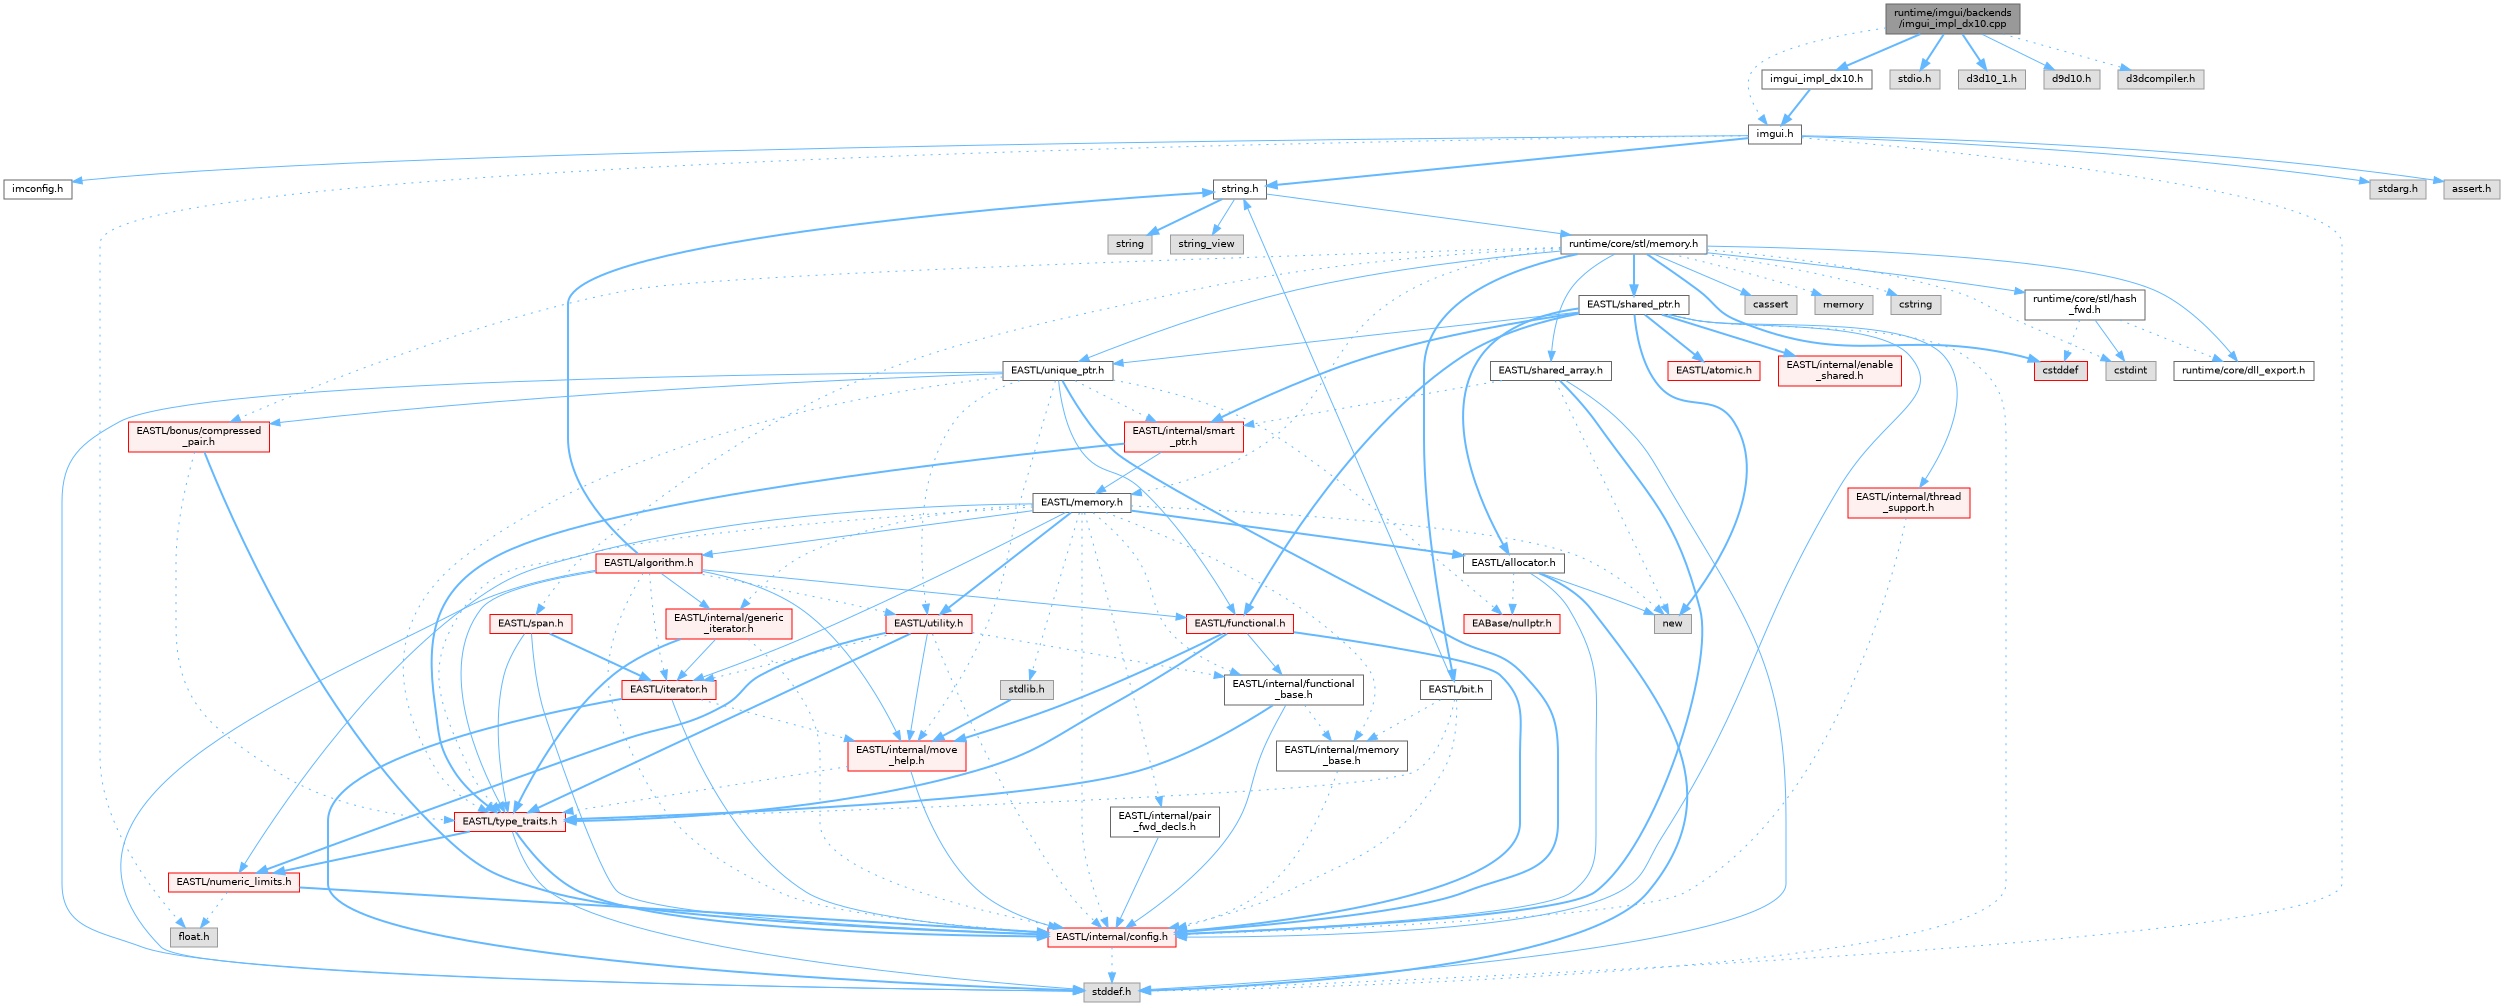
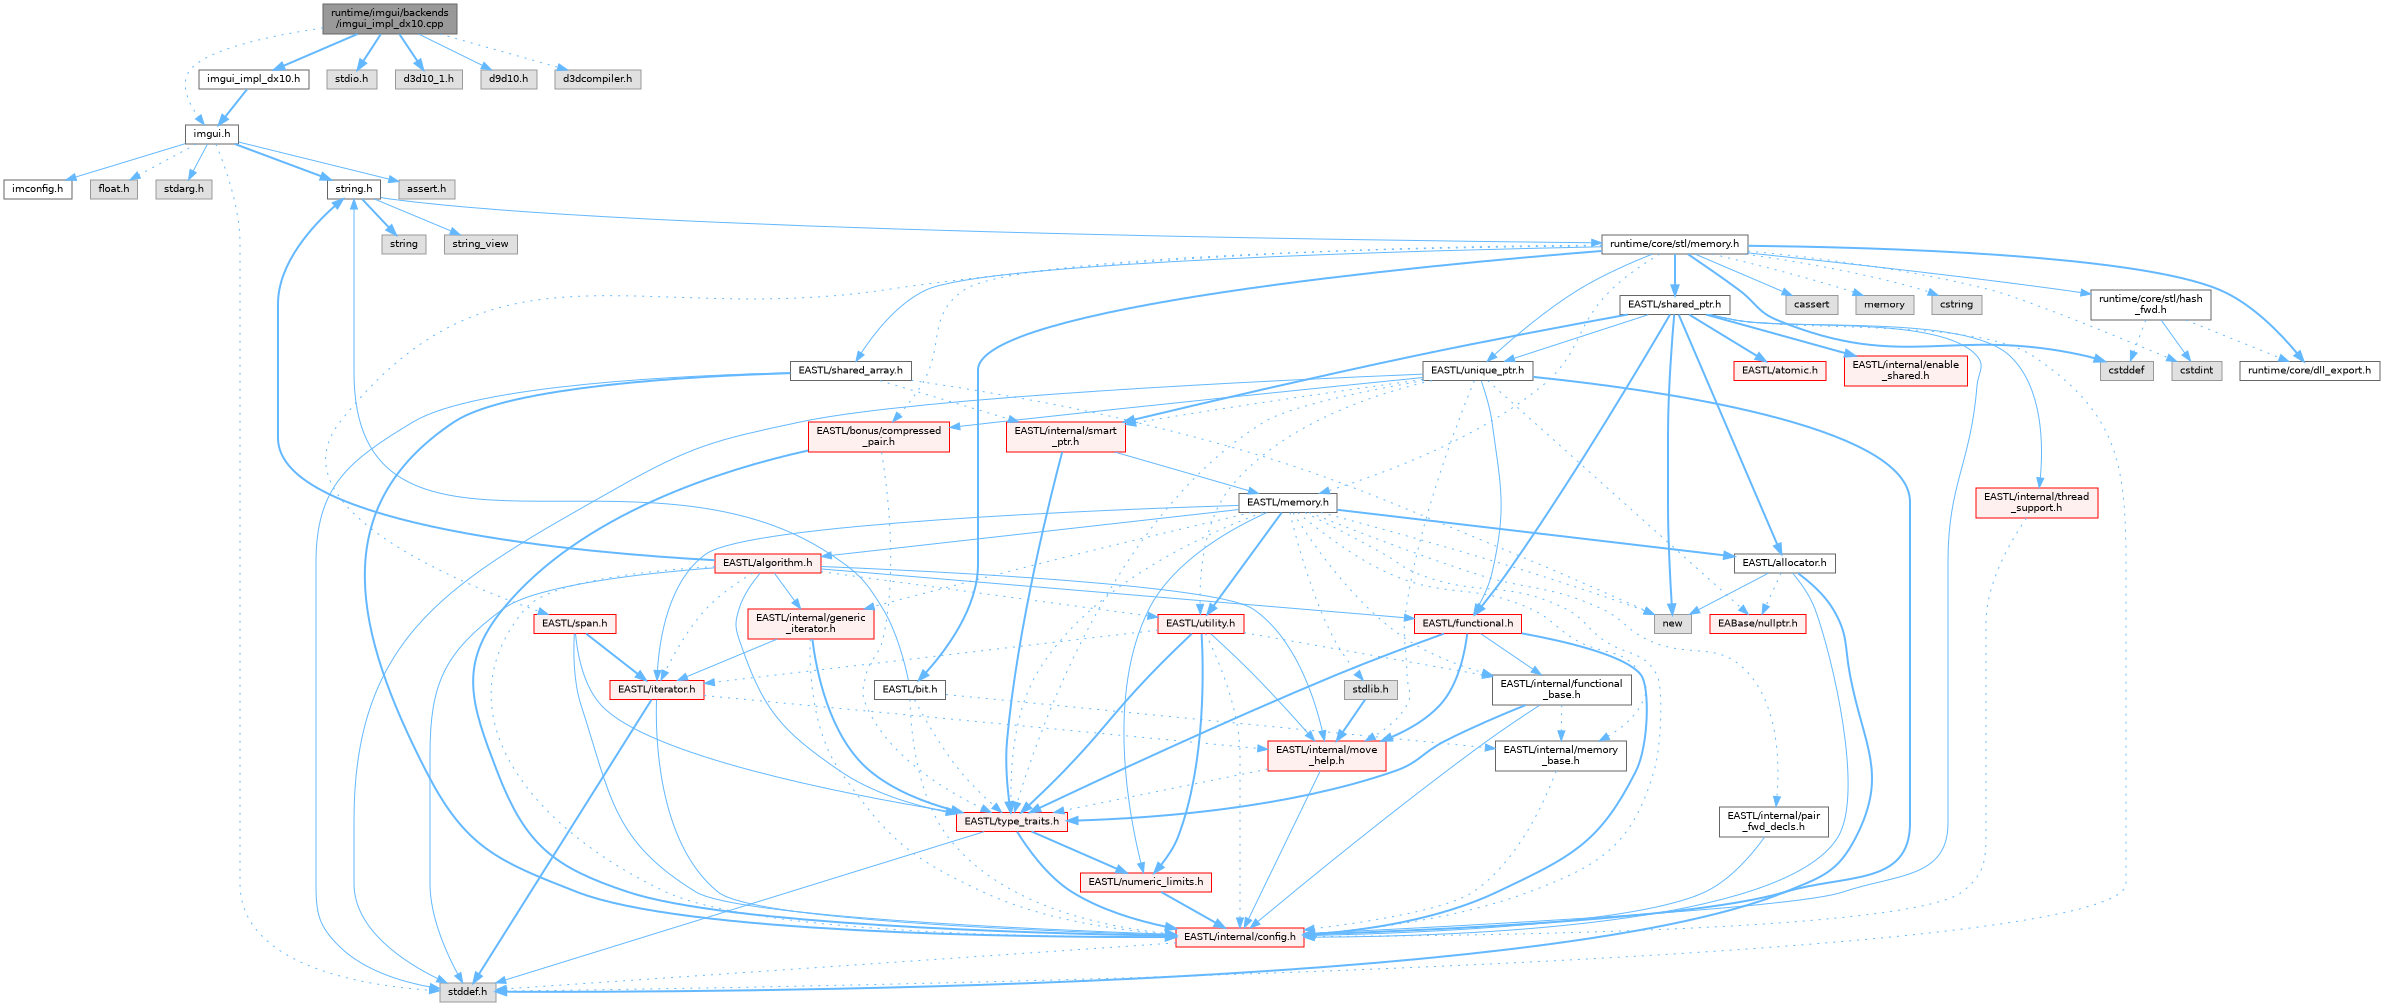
(1982, 259) -> (2036, 258)
(2061, 371) -> (2127, 371)
(217, 906) -> none
